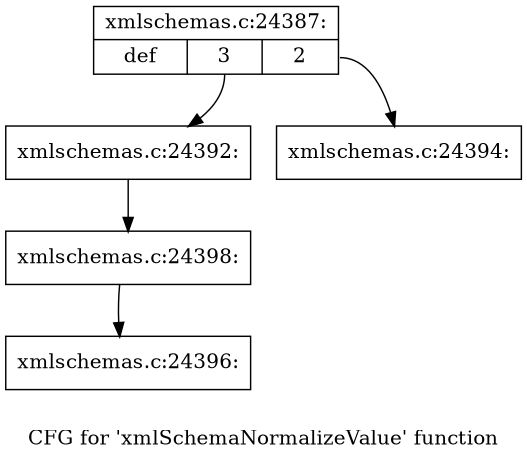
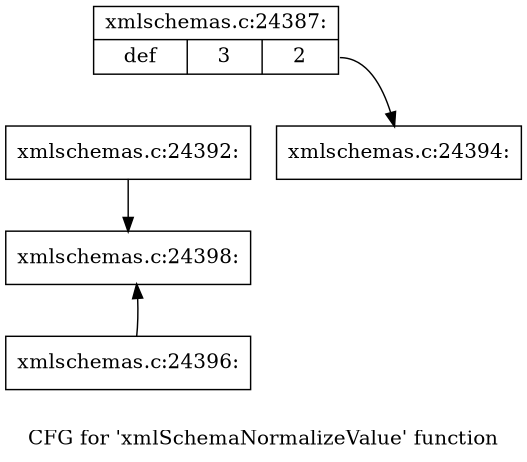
(218, 99) -> none
(119, 303) -> (138, 318)
